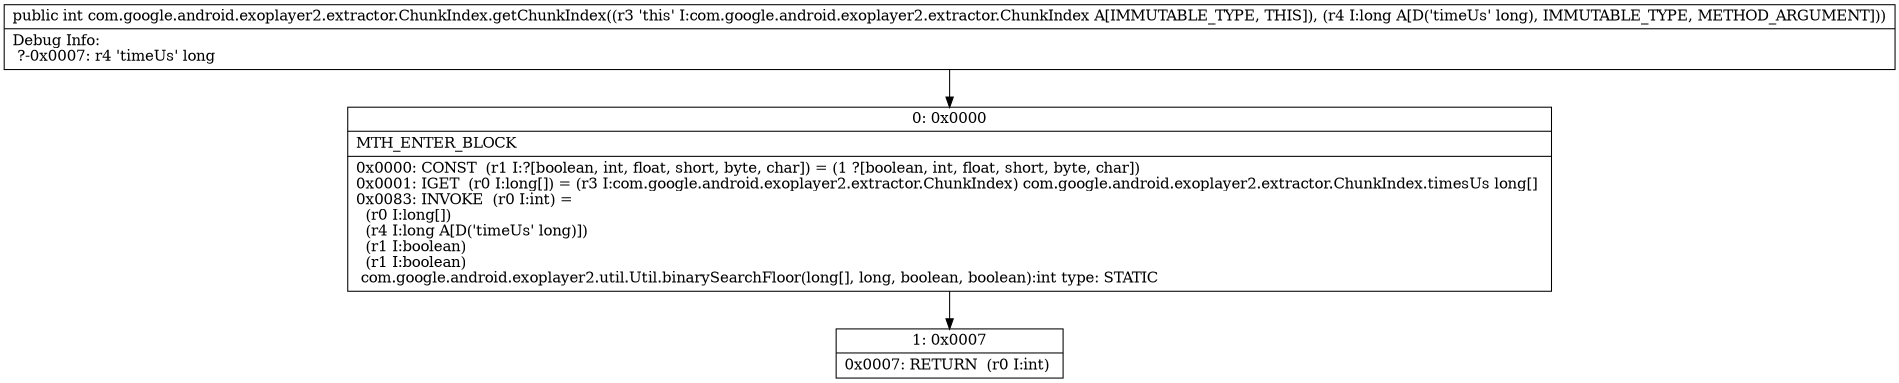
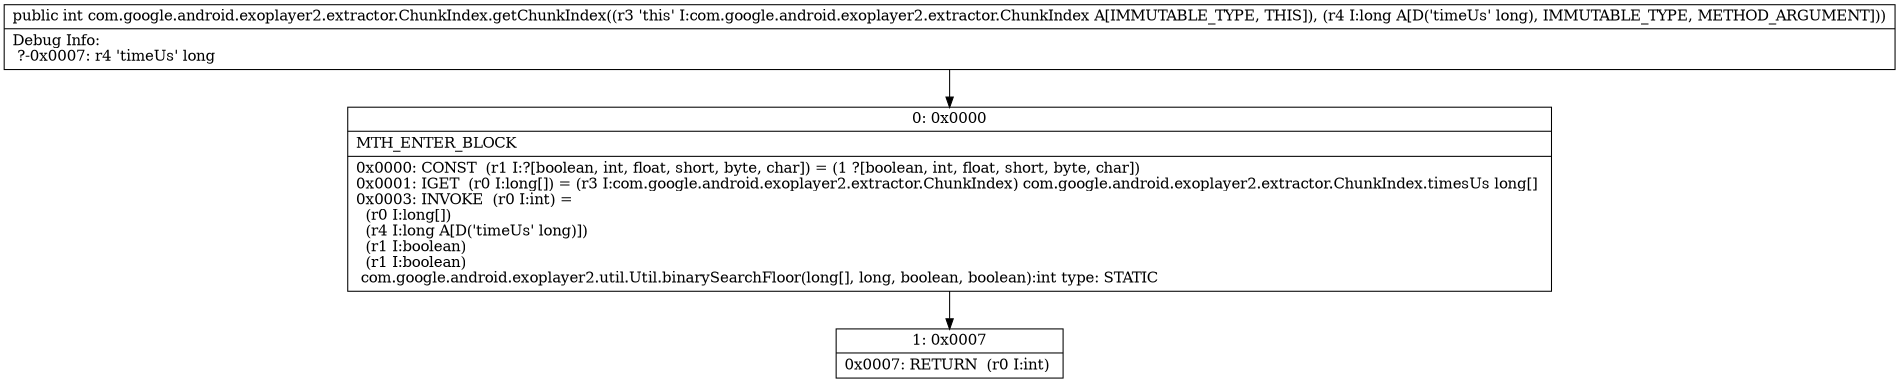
(467, 200) -> (467, 200)
